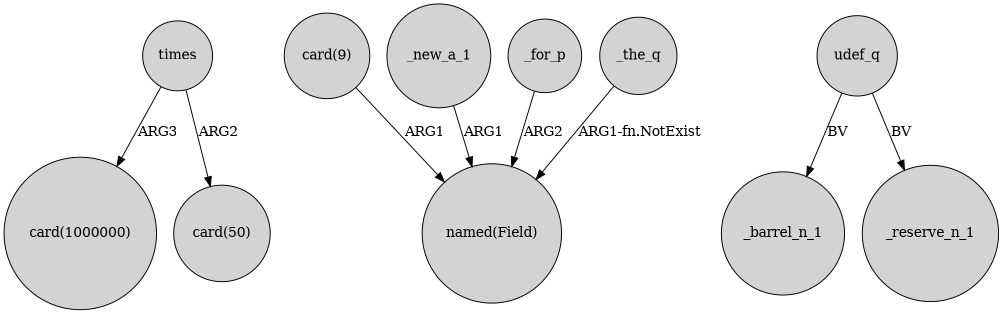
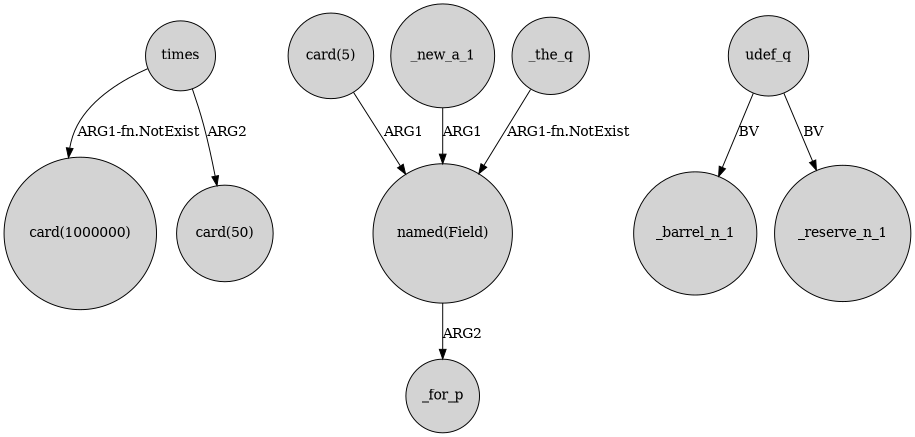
(327, 56) -> (331, 56)
(524, 124) -> (443, 326)
(158, 132) -> (139, 132)
